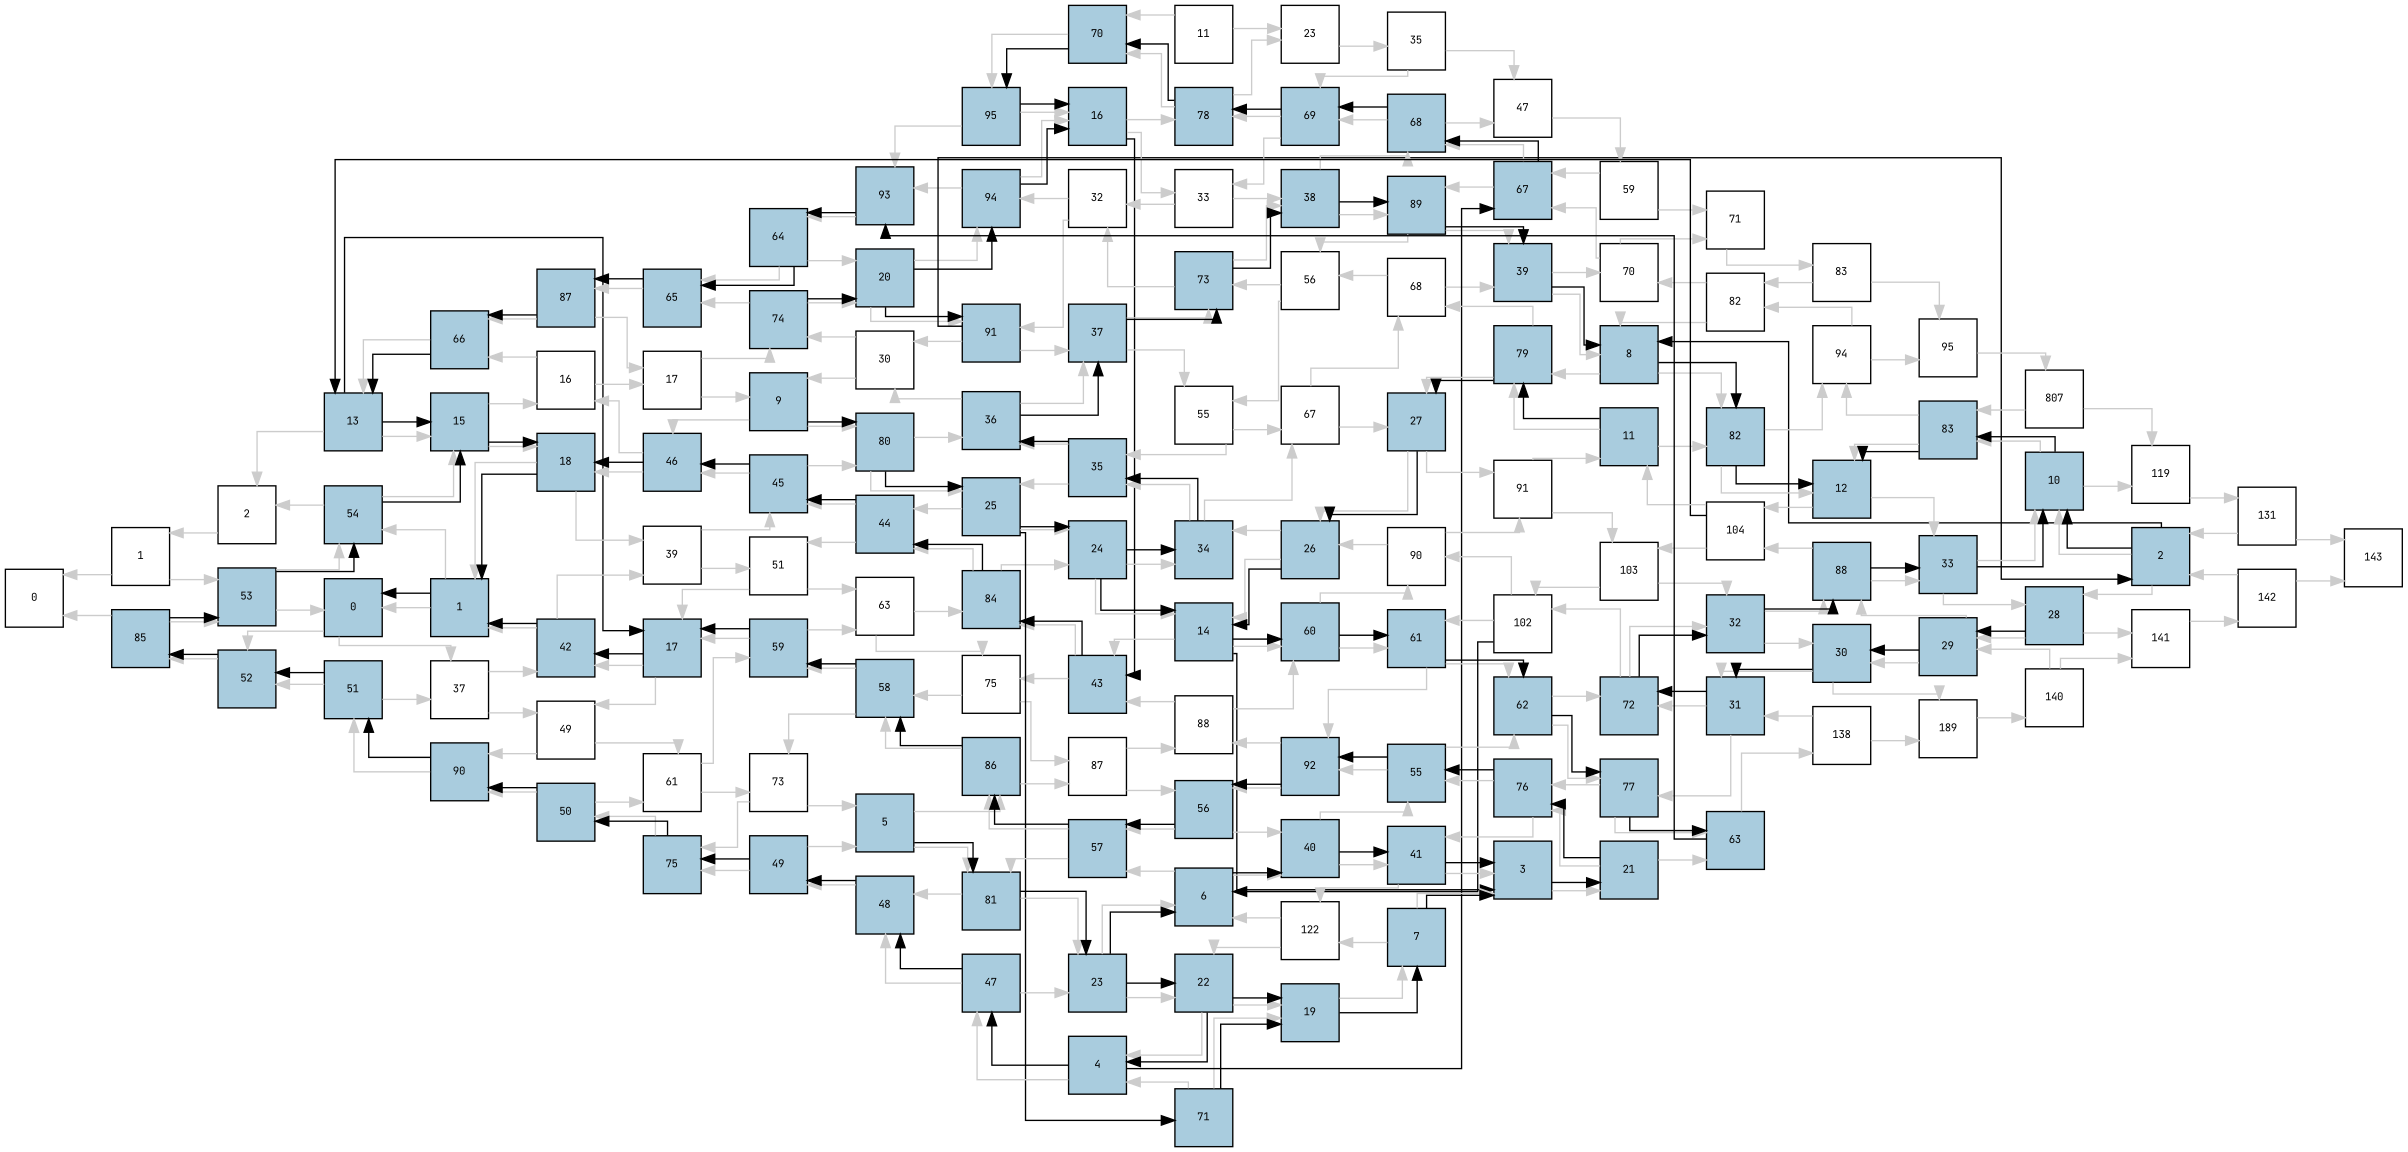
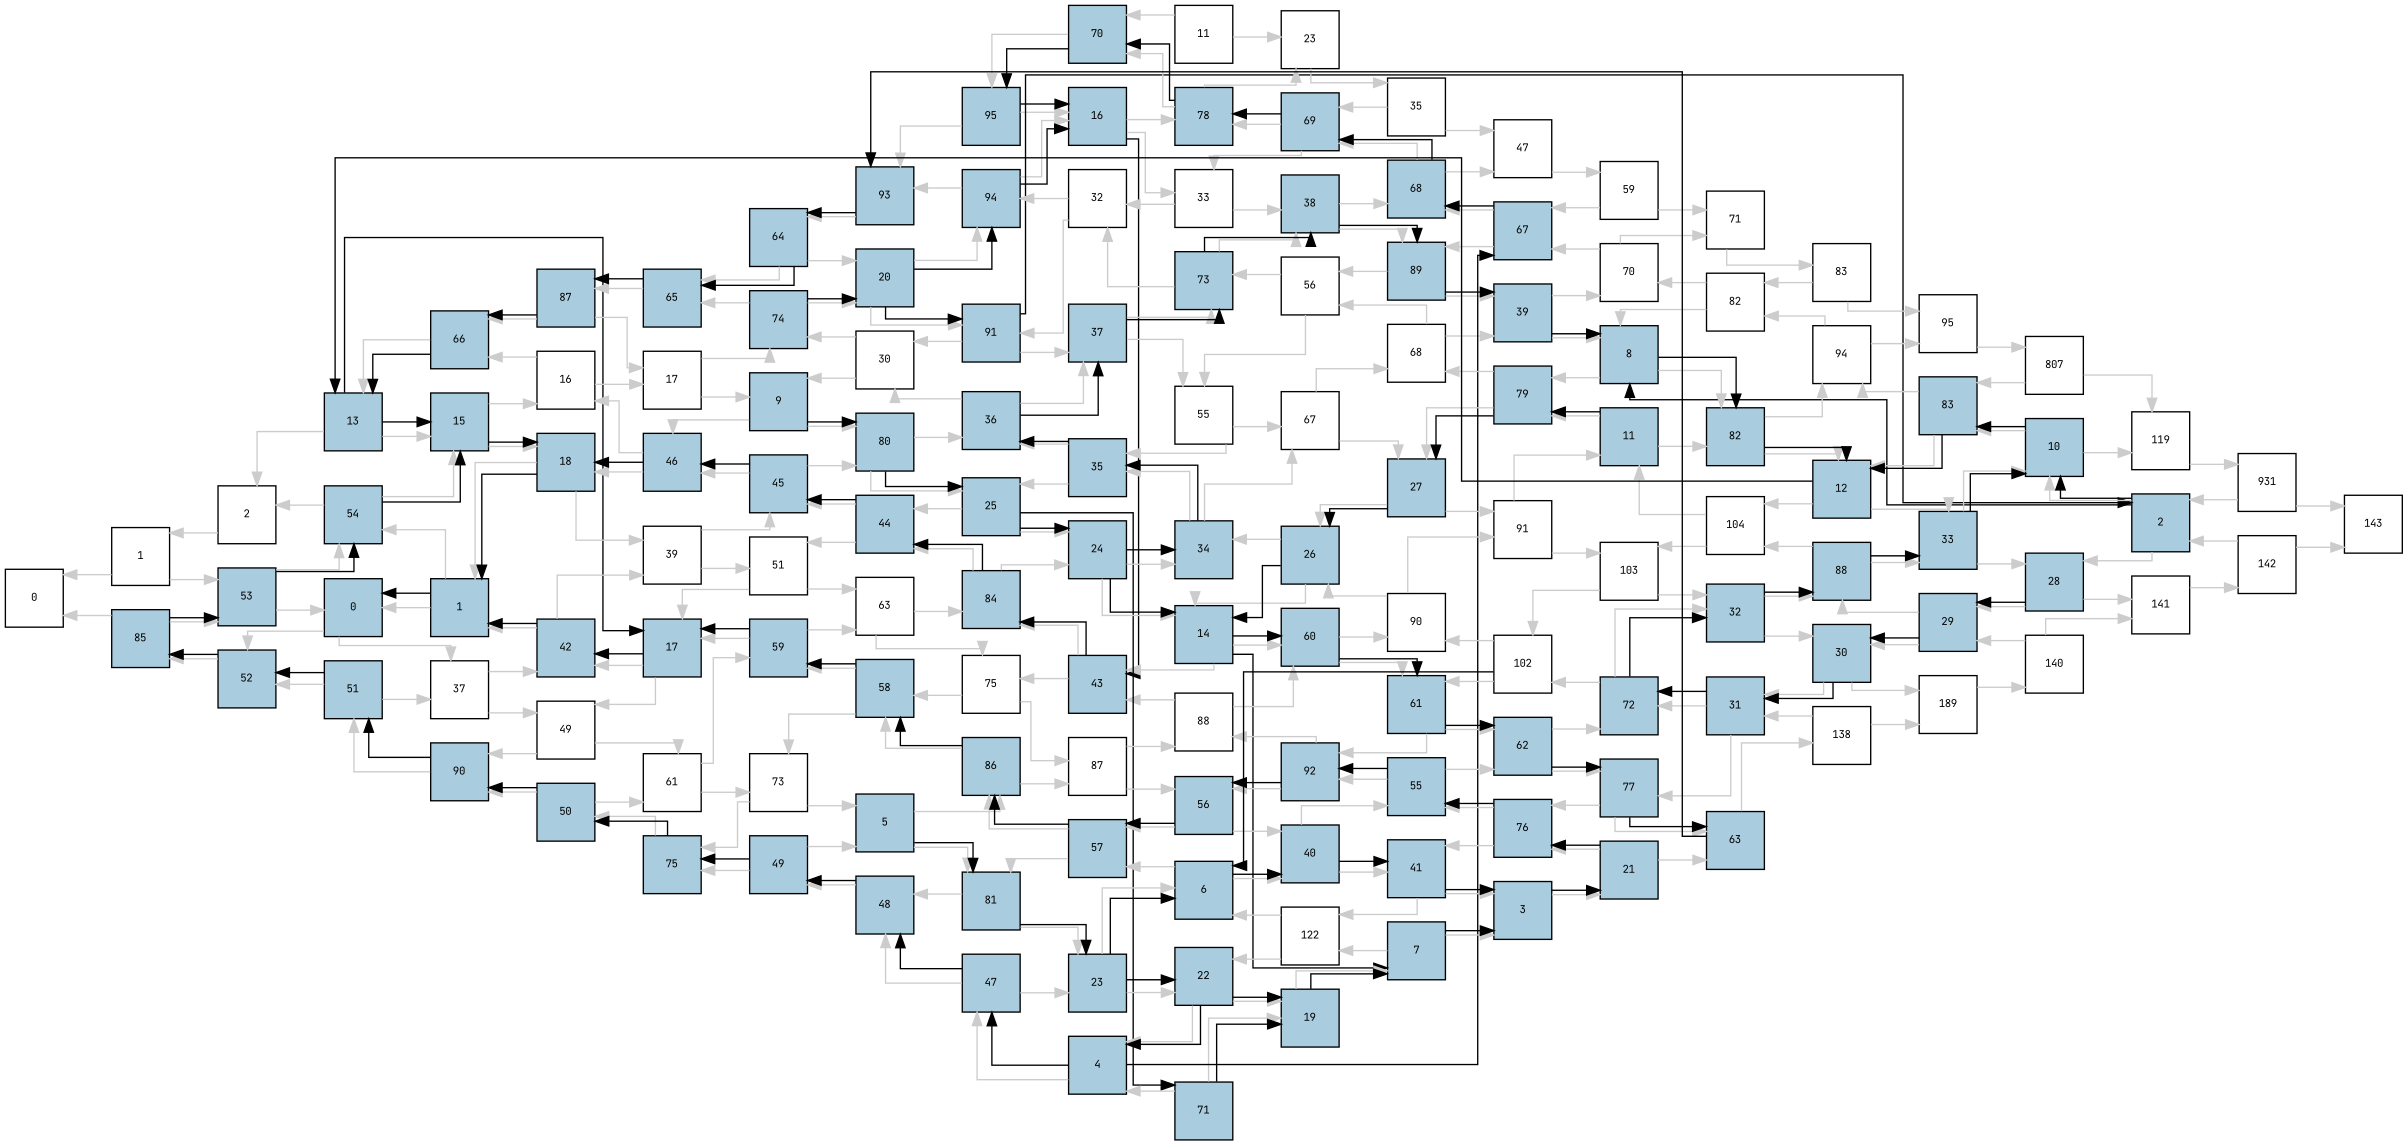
(845, 160) -> (1125, 158)
(2267, 516) -> (2267, 482)
(1239, 890) -> (1253, 862)
